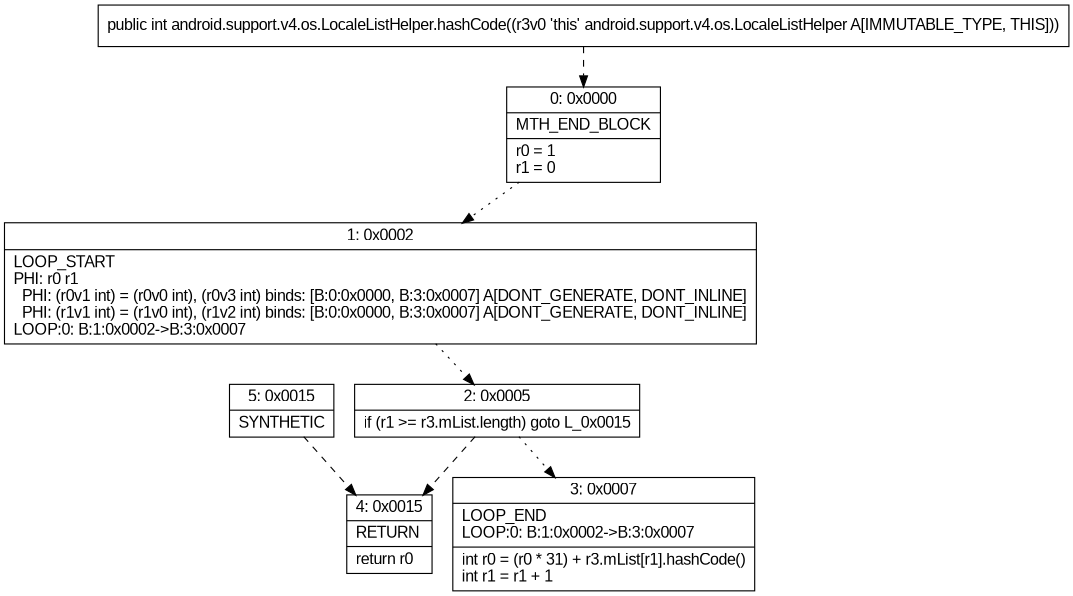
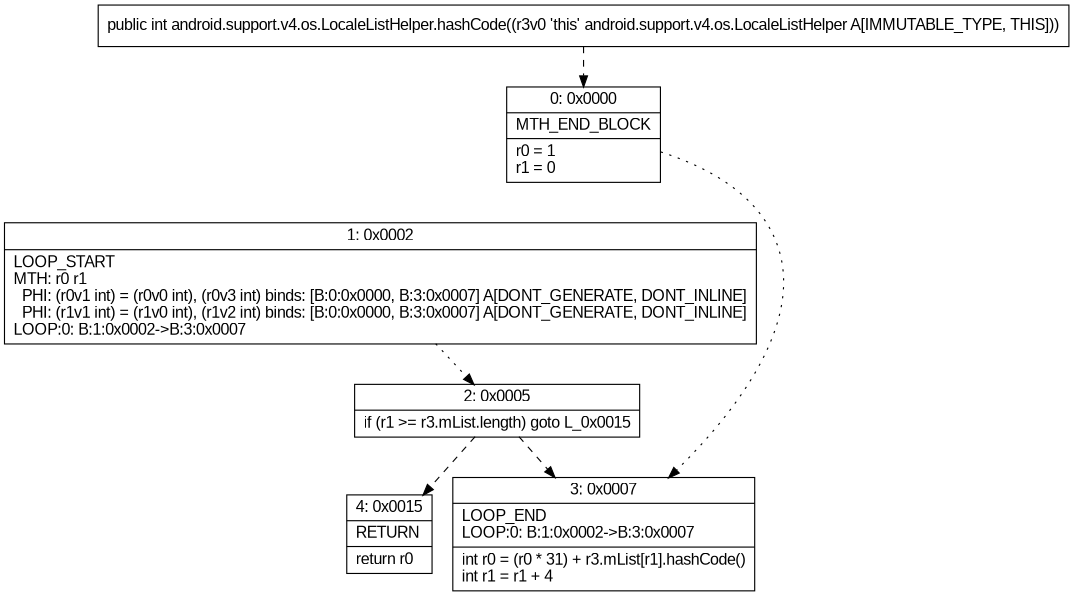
(495, 199) -> (782, 297)
(48, 279) -> (53, 279)
(282, 411) -> none
(533, 453) -> (533, 453)
(508, 577) -> (508, 577)
